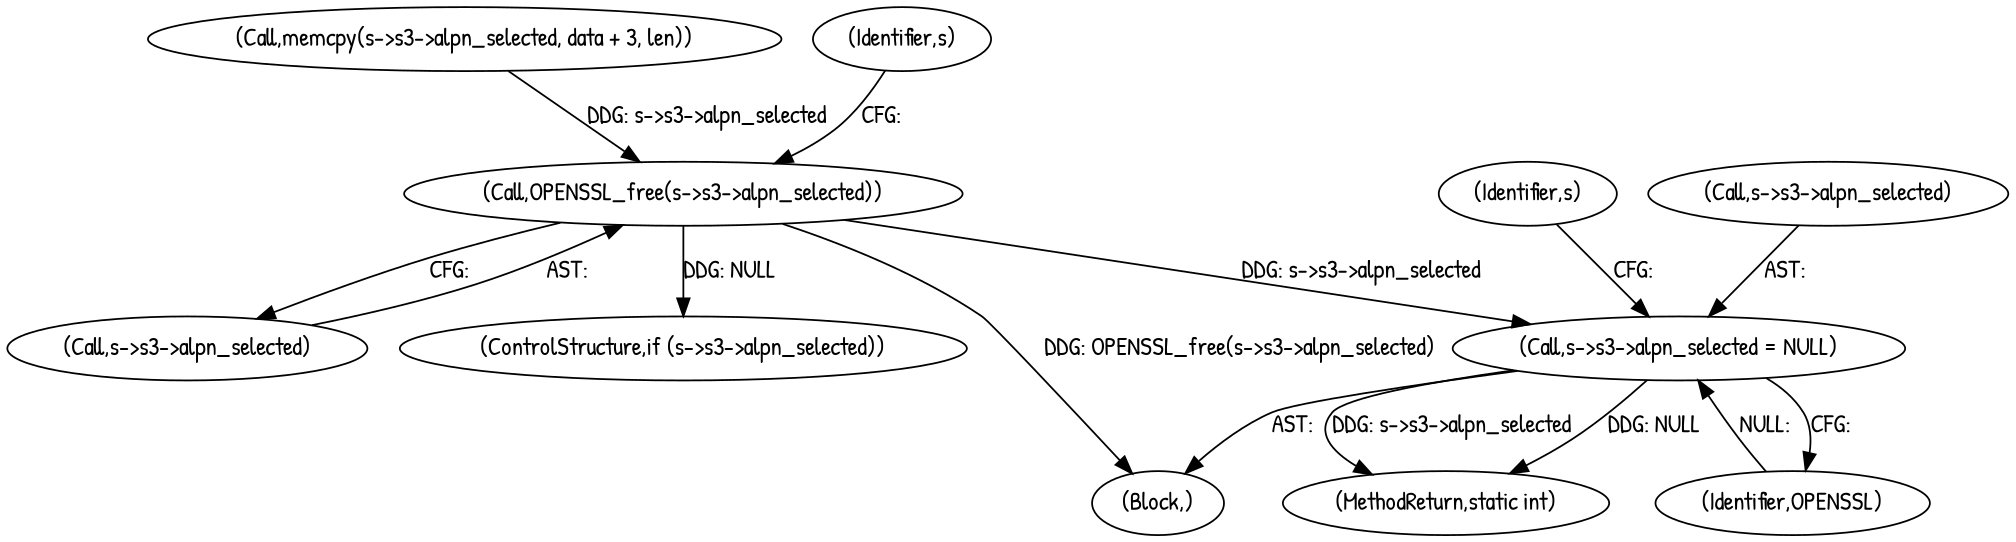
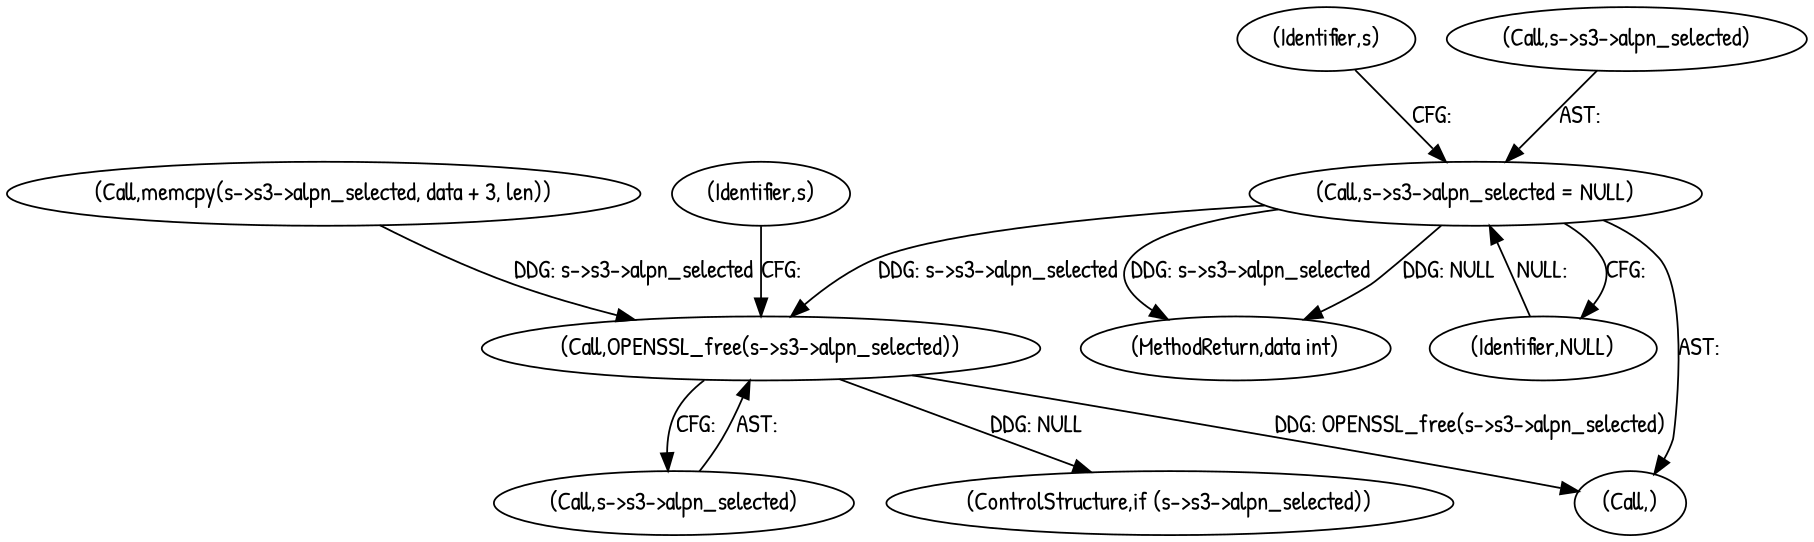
(1179, 271) -> (1026, 227)
(1158, 503) -> (1630, 503)
(1446, 503) -> (1236, 348)
(1793, 503) -> (1543, 348)
